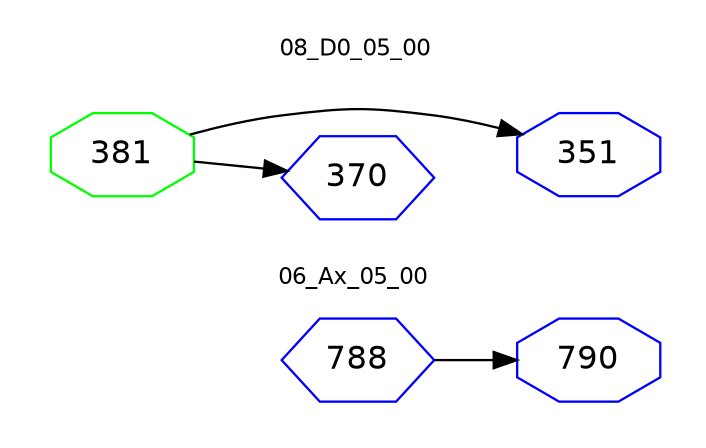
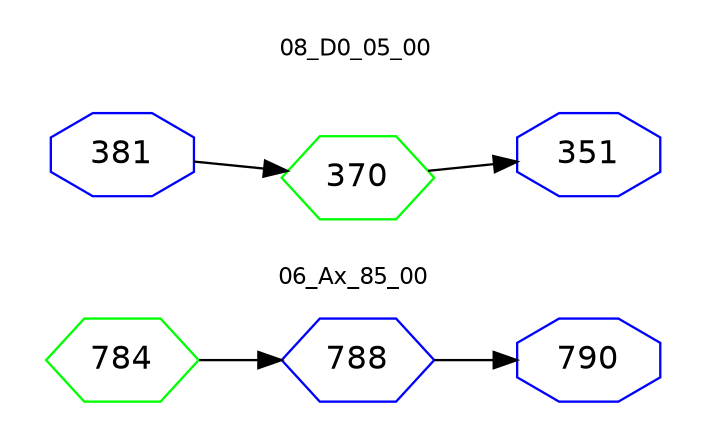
(344, 109) -> (461, 167)
(122, 155) -> (122, 155)
(358, 178) -> (358, 178)
(353, 278) -> (353, 278)
none -> (122, 360)
